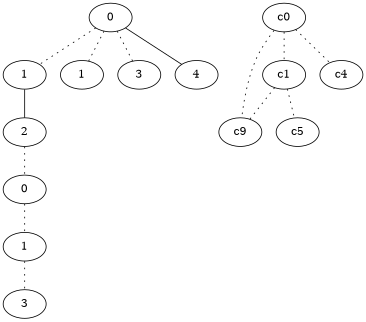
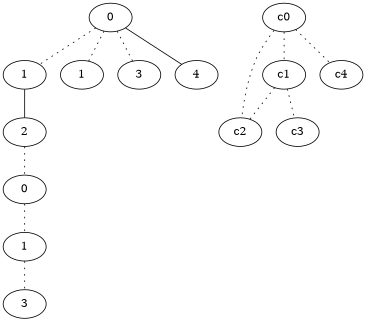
(240, 132) -> (240, 132)
(298, 132) -> (298, 132)
